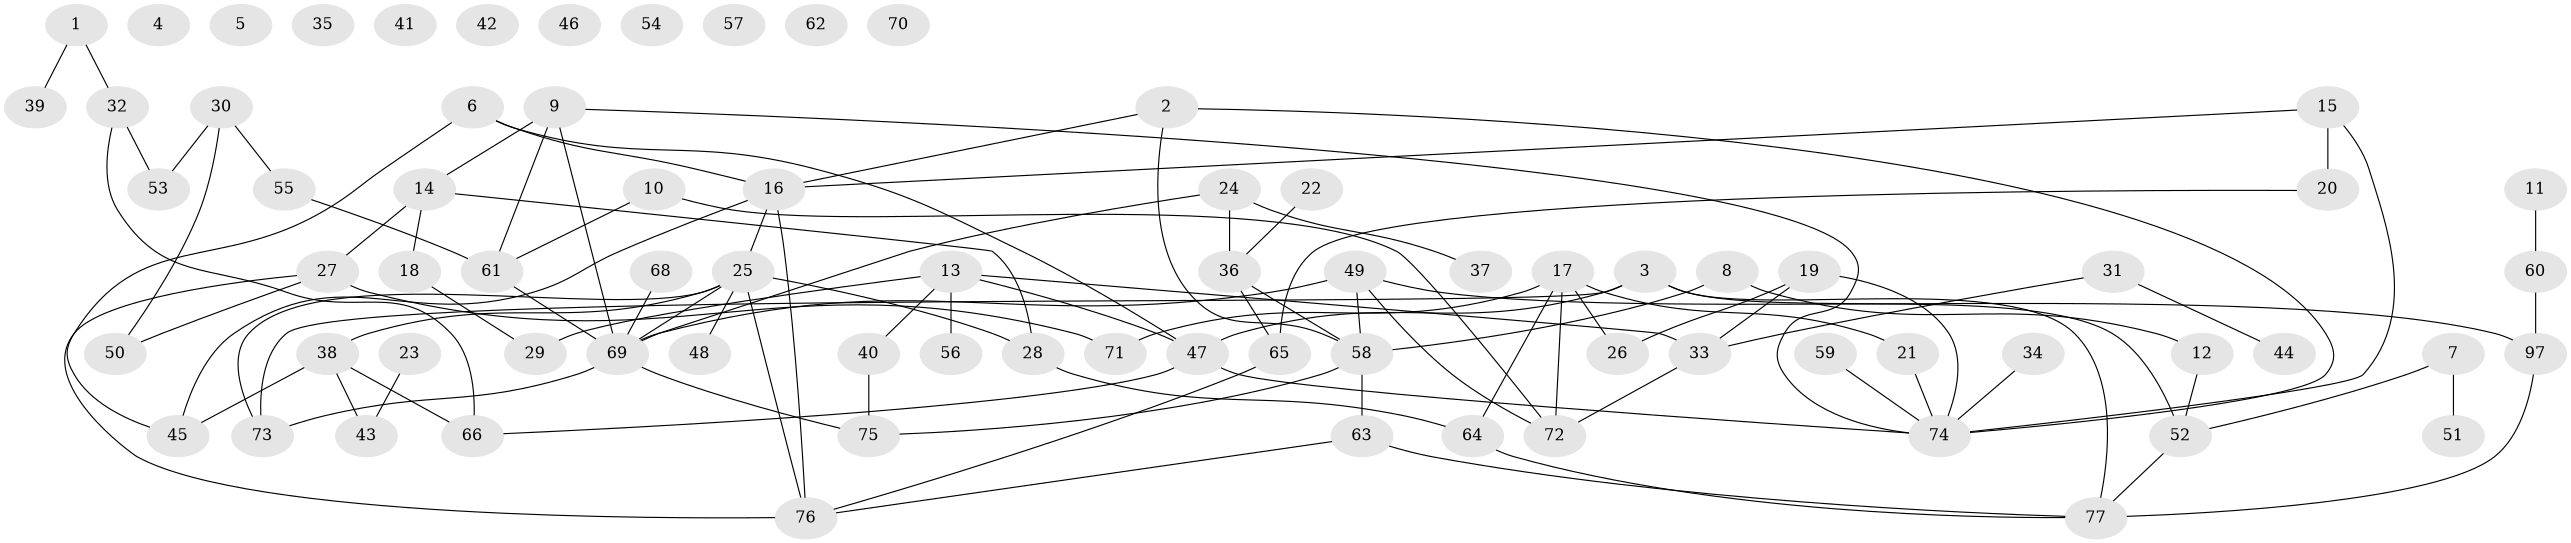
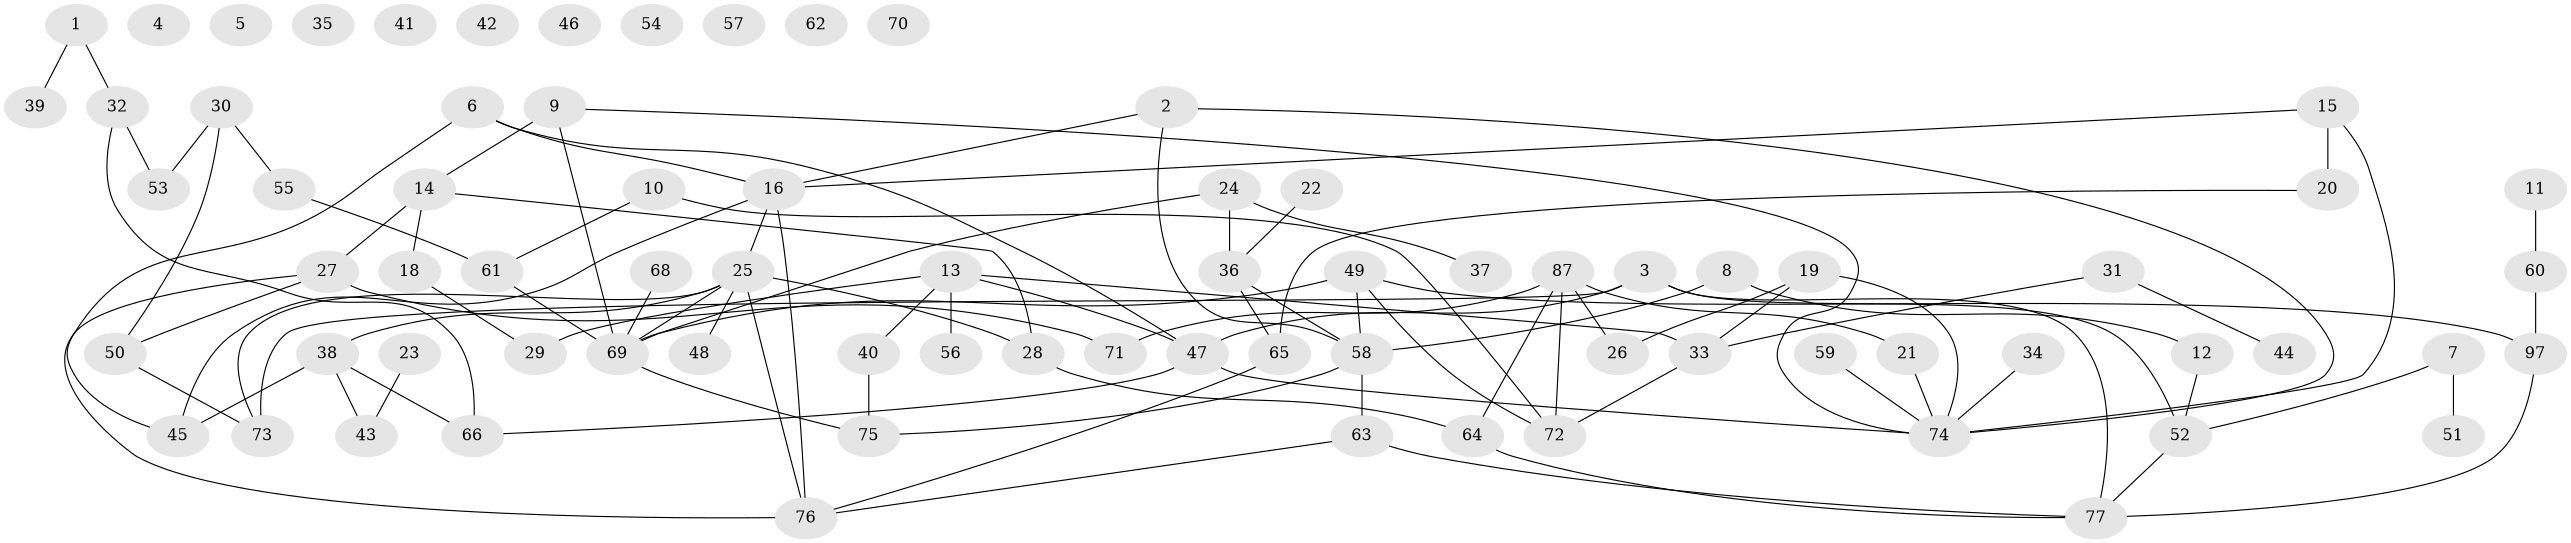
(524, 189) -> none
(1563, 272) -> (1563, 272)
(442, 399) -> (181, 391)
